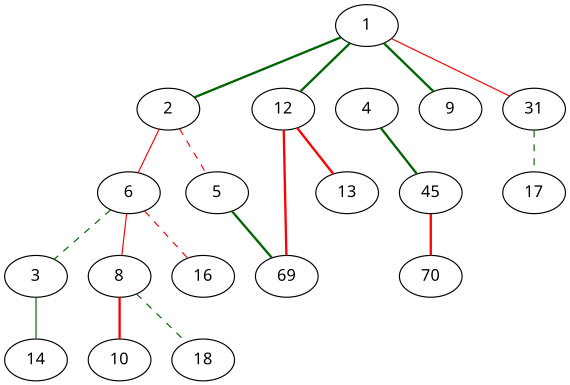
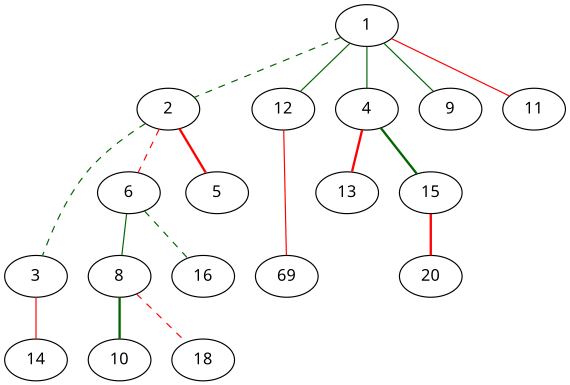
(268, 67) -> (268, 67)
(325, 67) -> (325, 67)
none -> (367, 67)
(409, 67) -> (409, 67)
(534, 109) -> (534, 109)
(149, 151) -> (149, 151)
(193, 151) -> (193, 151)
(315, 151) -> (357, 151)
(285, 193) -> (285, 193)
(431, 193) -> (431, 193)
(534, 193) -> none
(82, 235) -> (81, 180)
(124, 235) -> (124, 235)
(166, 235) -> (166, 235)
(252, 235) -> none
(431, 276) -> (431, 276)
(36, 318) -> (36, 318)
(120, 318) -> (120, 318)
(161, 318) -> (161, 318)
